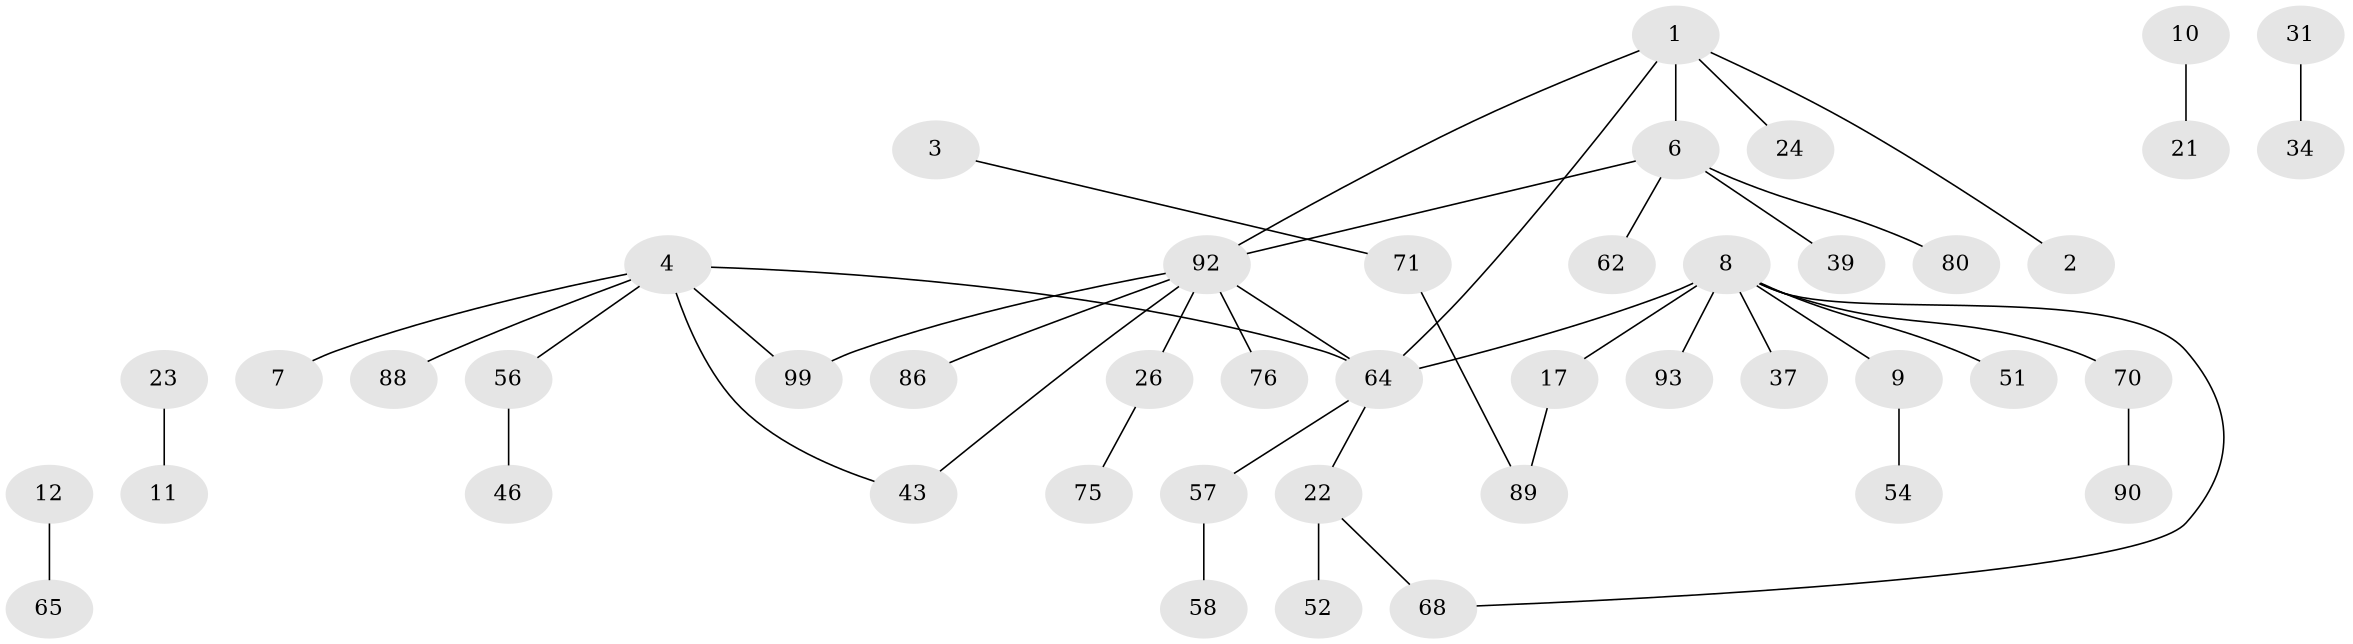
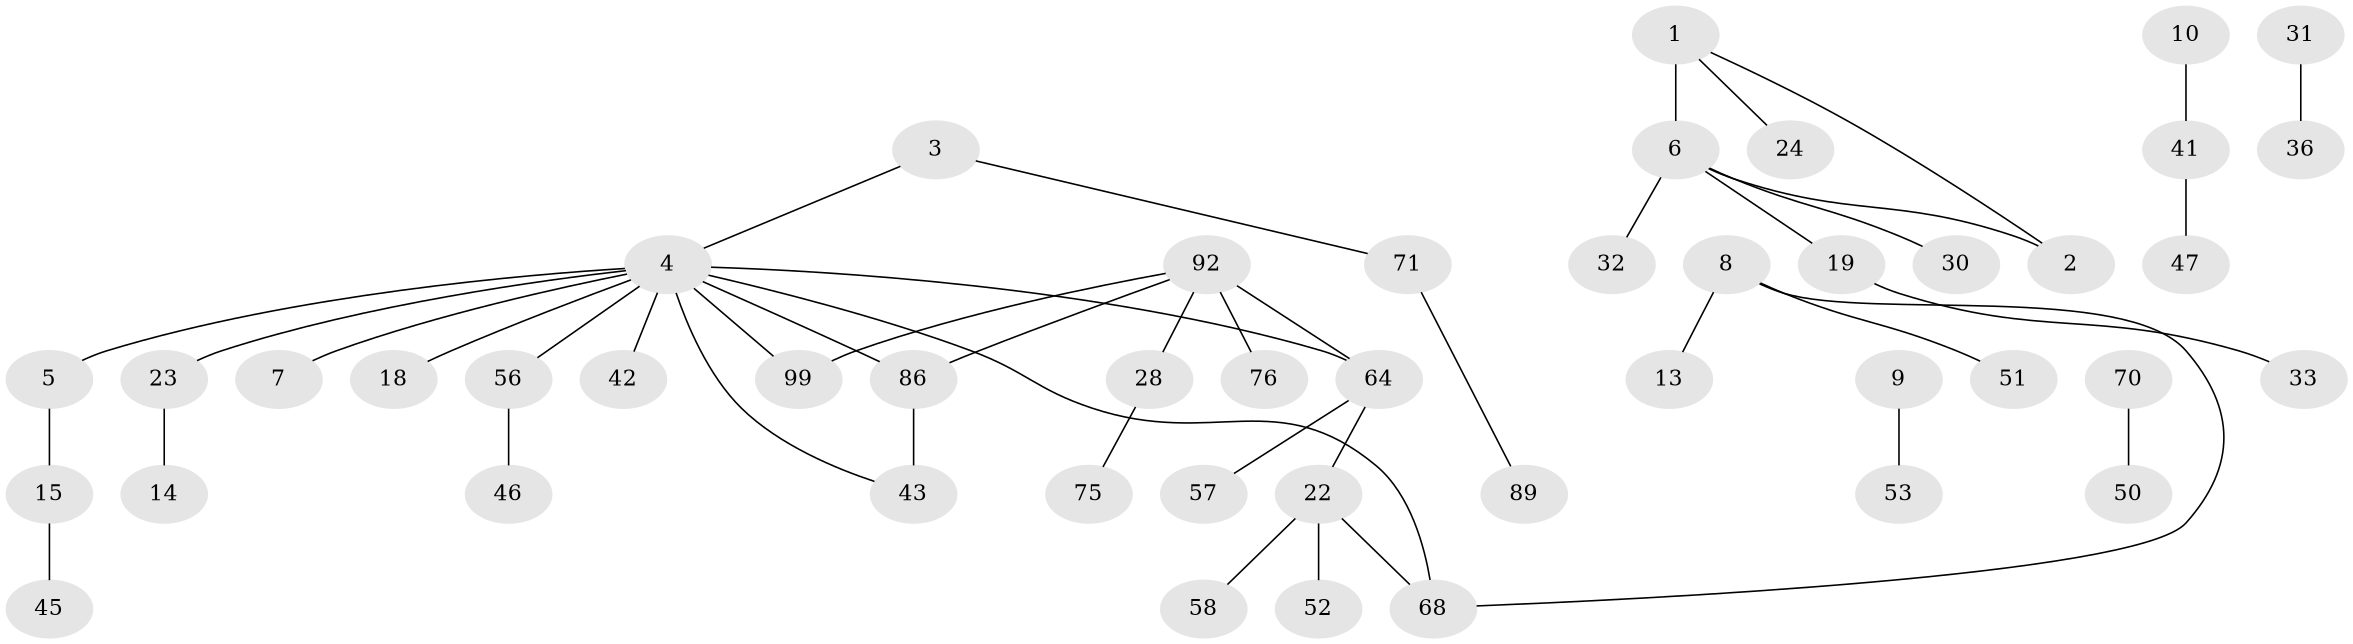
(1435, 140) -> none
(2186, 150) -> (2186, 150)
(2301, 150) -> (2301, 150)
none -> (802, 207)
(1441, 207) -> (1873, 207)
(1535, 213) -> none
(1612, 265) -> (1612, 265)
(1842, 265) -> (1842, 265)
(1956, 265) -> (1956, 265)
none -> (2186, 265)
none -> (409, 304)
none -> (791, 321)
(1813, 322) -> none
(1928, 322) -> none
(1558, 331) -> none
(1058, 377) -> (914, 437)
none -> (49, 379)
(394, 379) -> (394, 379)
none -> (623, 379)
(1150, 379) -> (1150, 379)
(1555, 379) -> none
(1669, 379) -> (1669, 379)
(1784, 379) -> none
none -> (2304, 379)
none -> (1101, 410)
(49, 494) -> (49, 494)
(164, 494) -> (164, 494)
(1899, 494) -> (1899, 494)
(2129, 494) -> (2129, 494)
(1204, 552) -> (1261, 552)
(49, 609) -> (49, 609)
